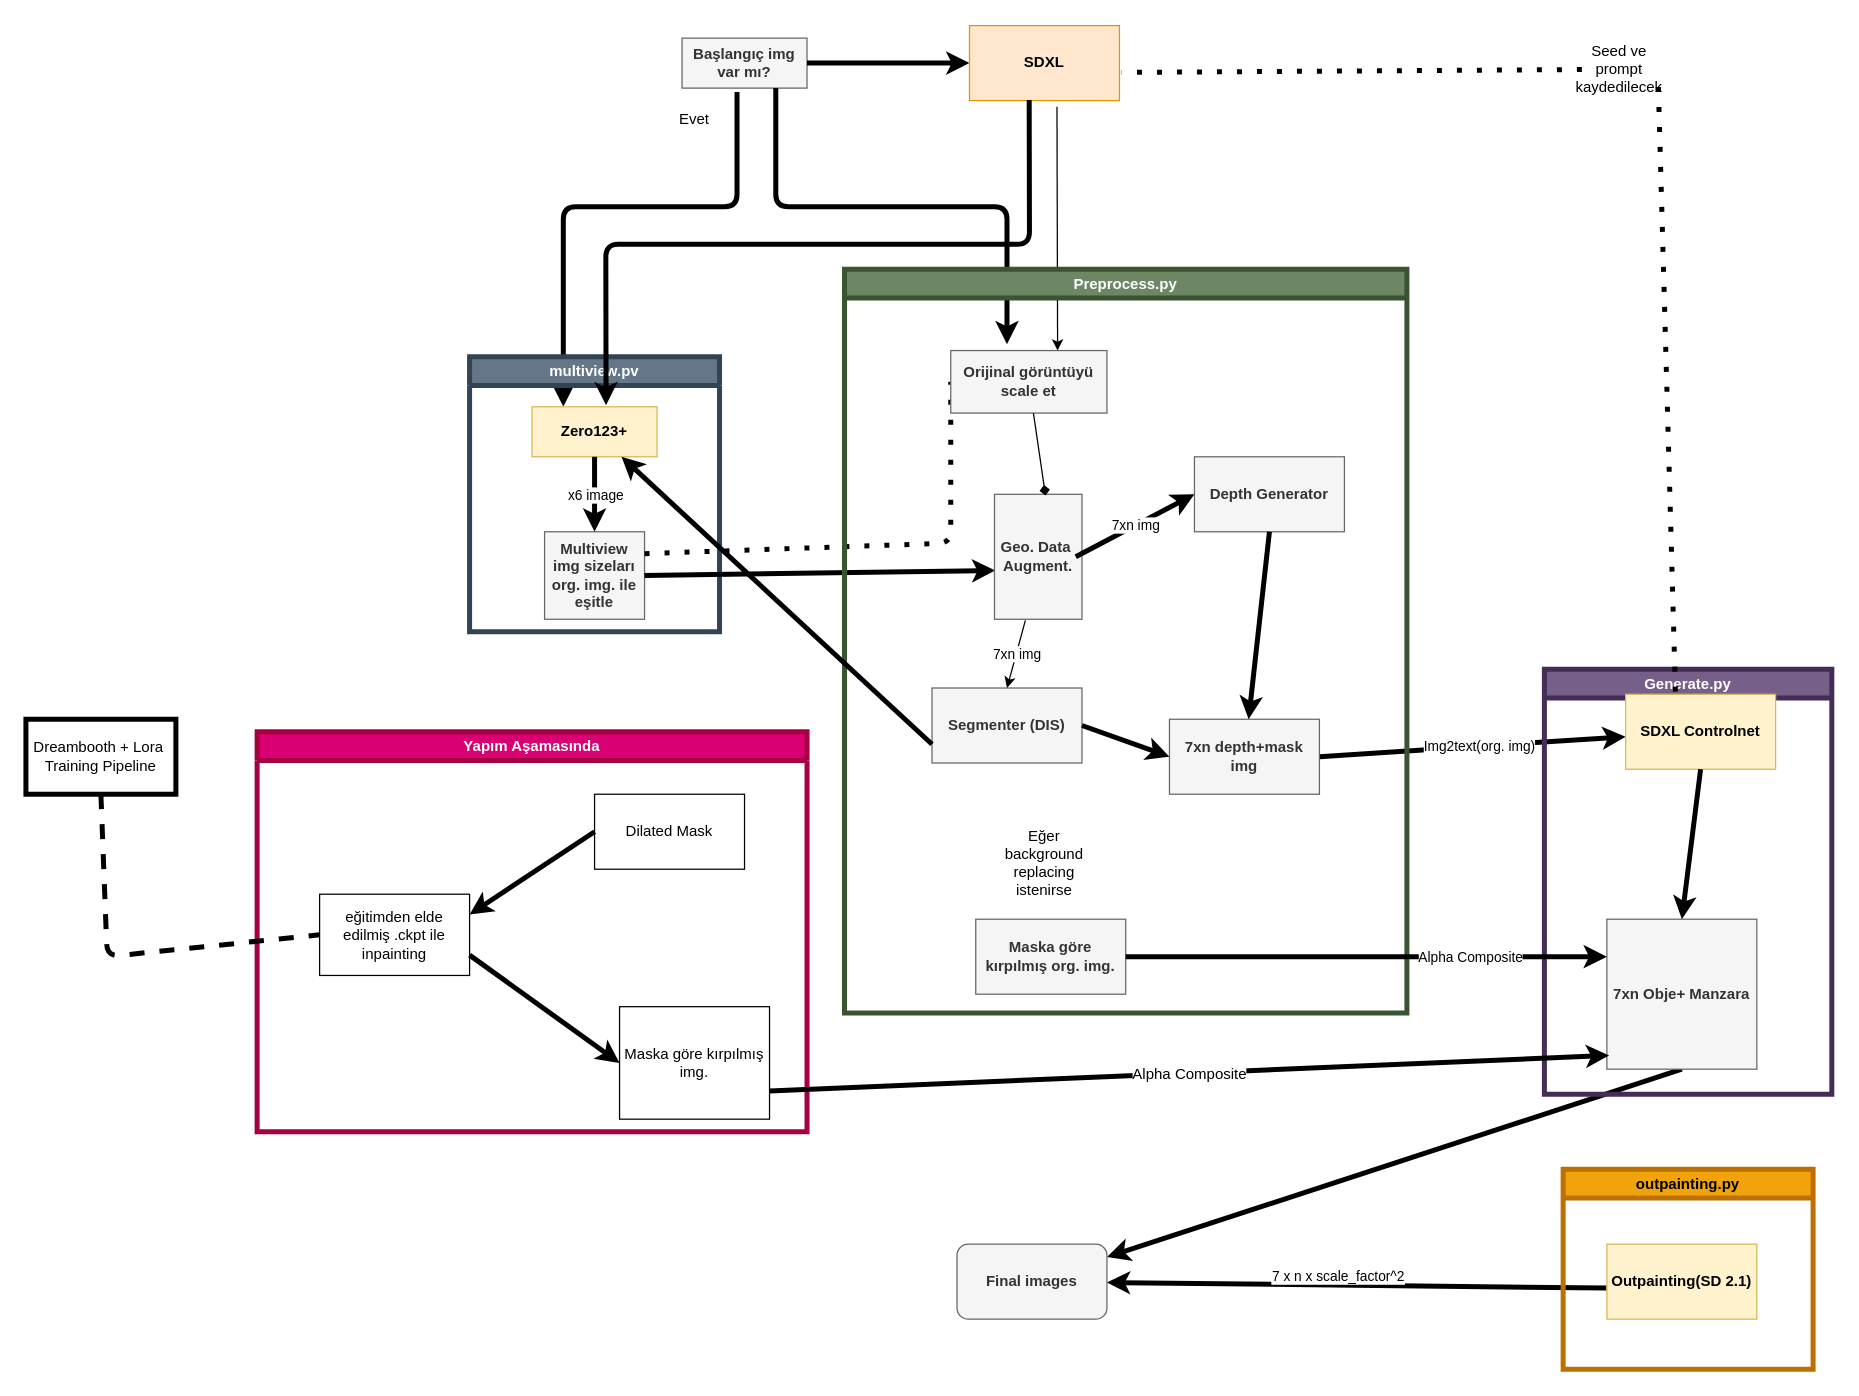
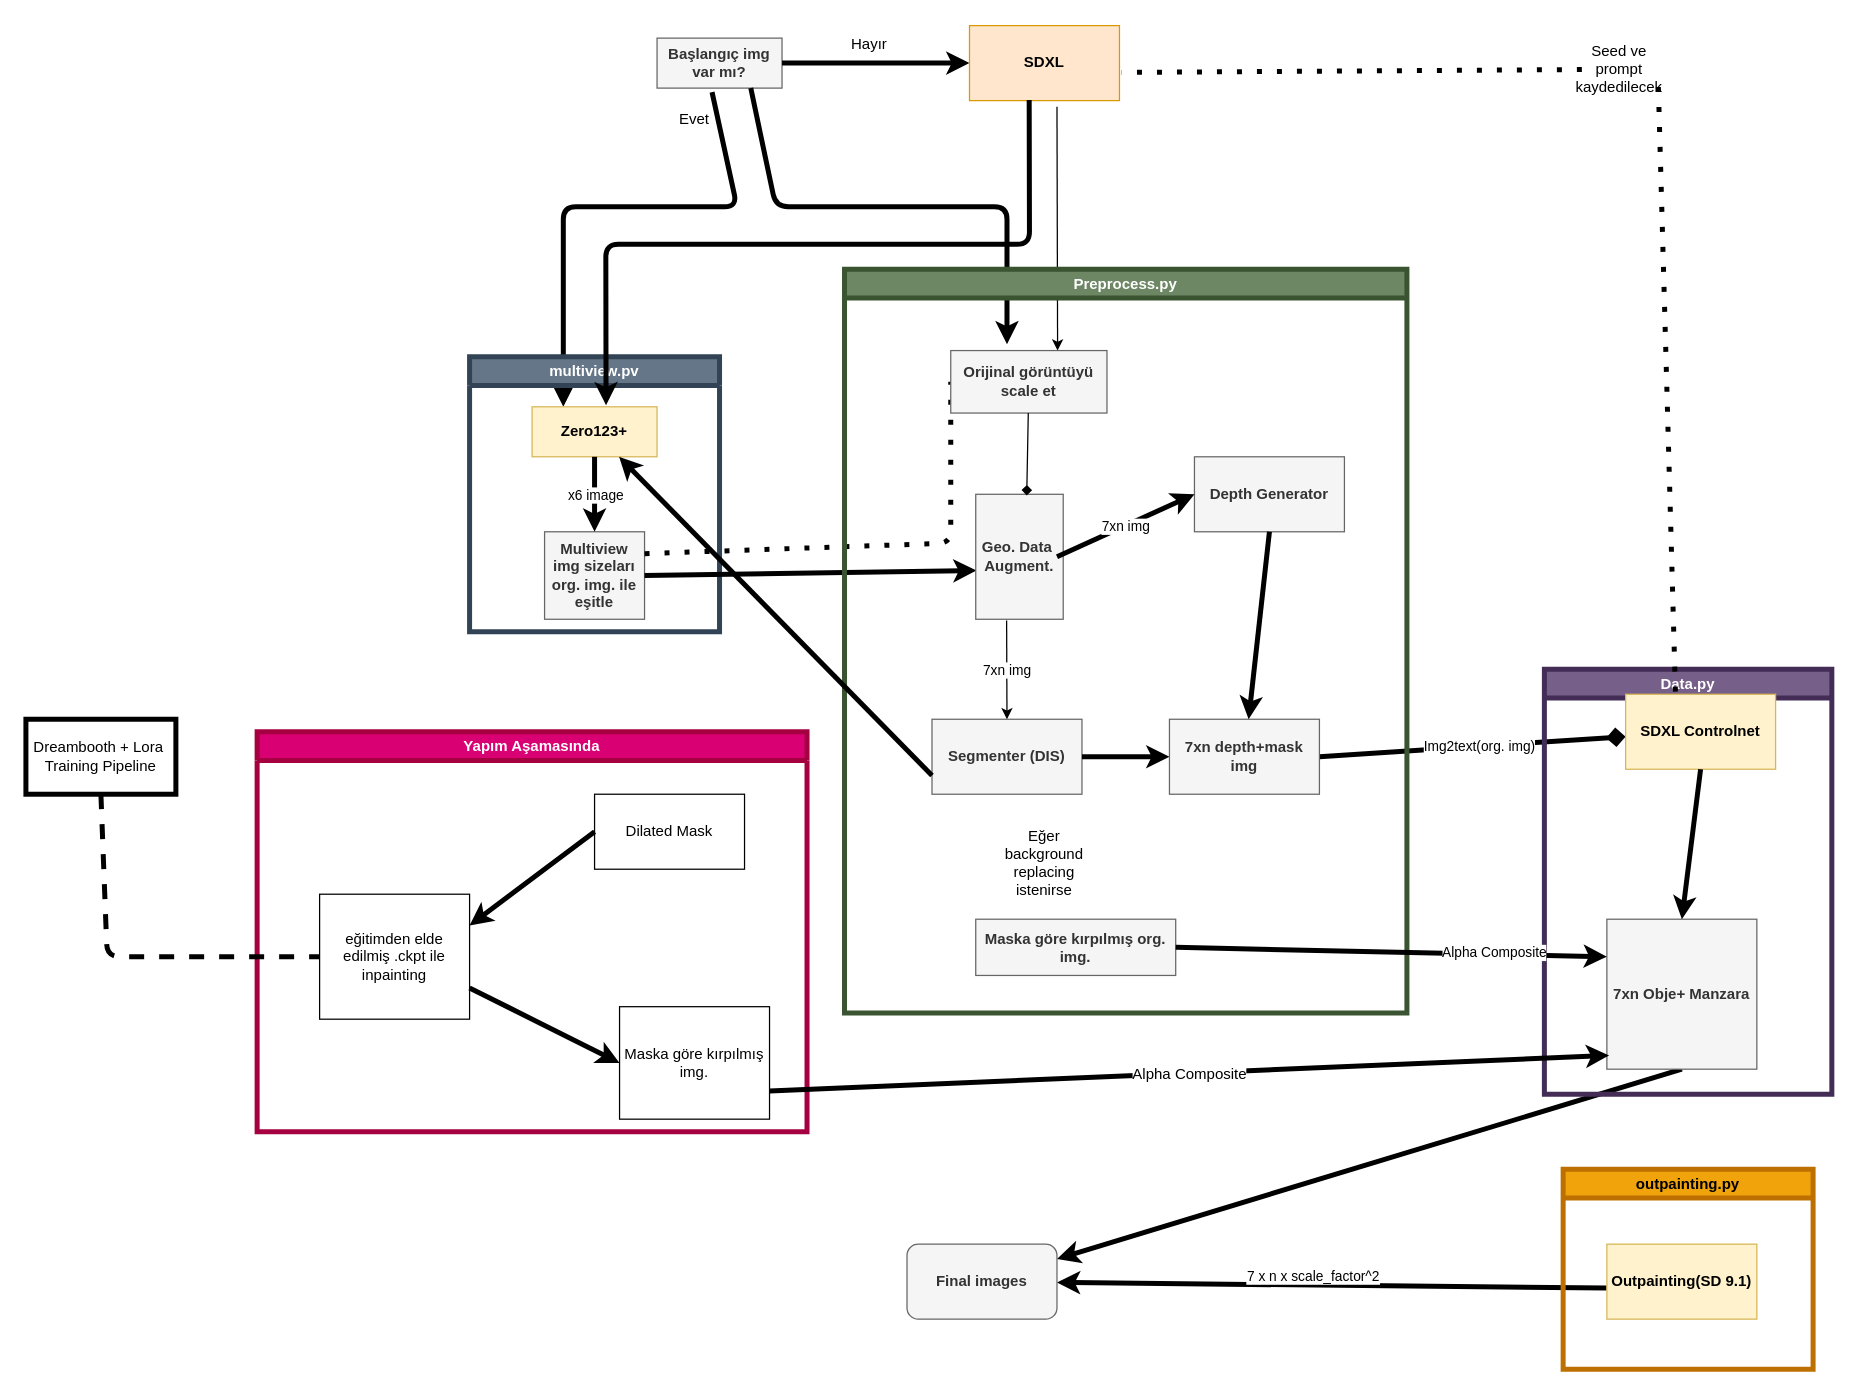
none -> (869, 44)
(744, 63) -> (719, 63)
(1038, 557) -> (1019, 557)
(1688, 684) -> (1688, 684)
(1007, 726) -> (1007, 757)
(1607, 738) -> (1607, 738)
(394, 935) -> (394, 957)
(1051, 957) -> (1076, 948)
(1032, 1282) -> (982, 1282)
(1682, 1282) -> (1682, 1282)
